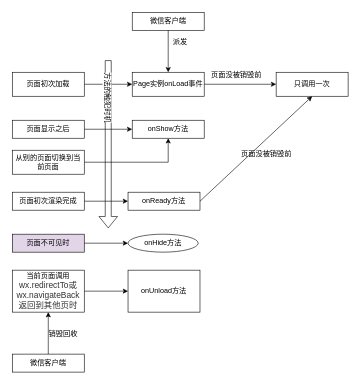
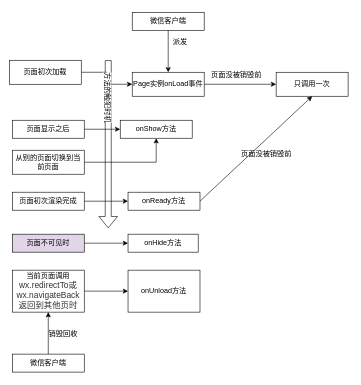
(48, 84) -> (45, 72)
(168, 129) -> (156, 129)
(163, 243) -> (163, 243)
